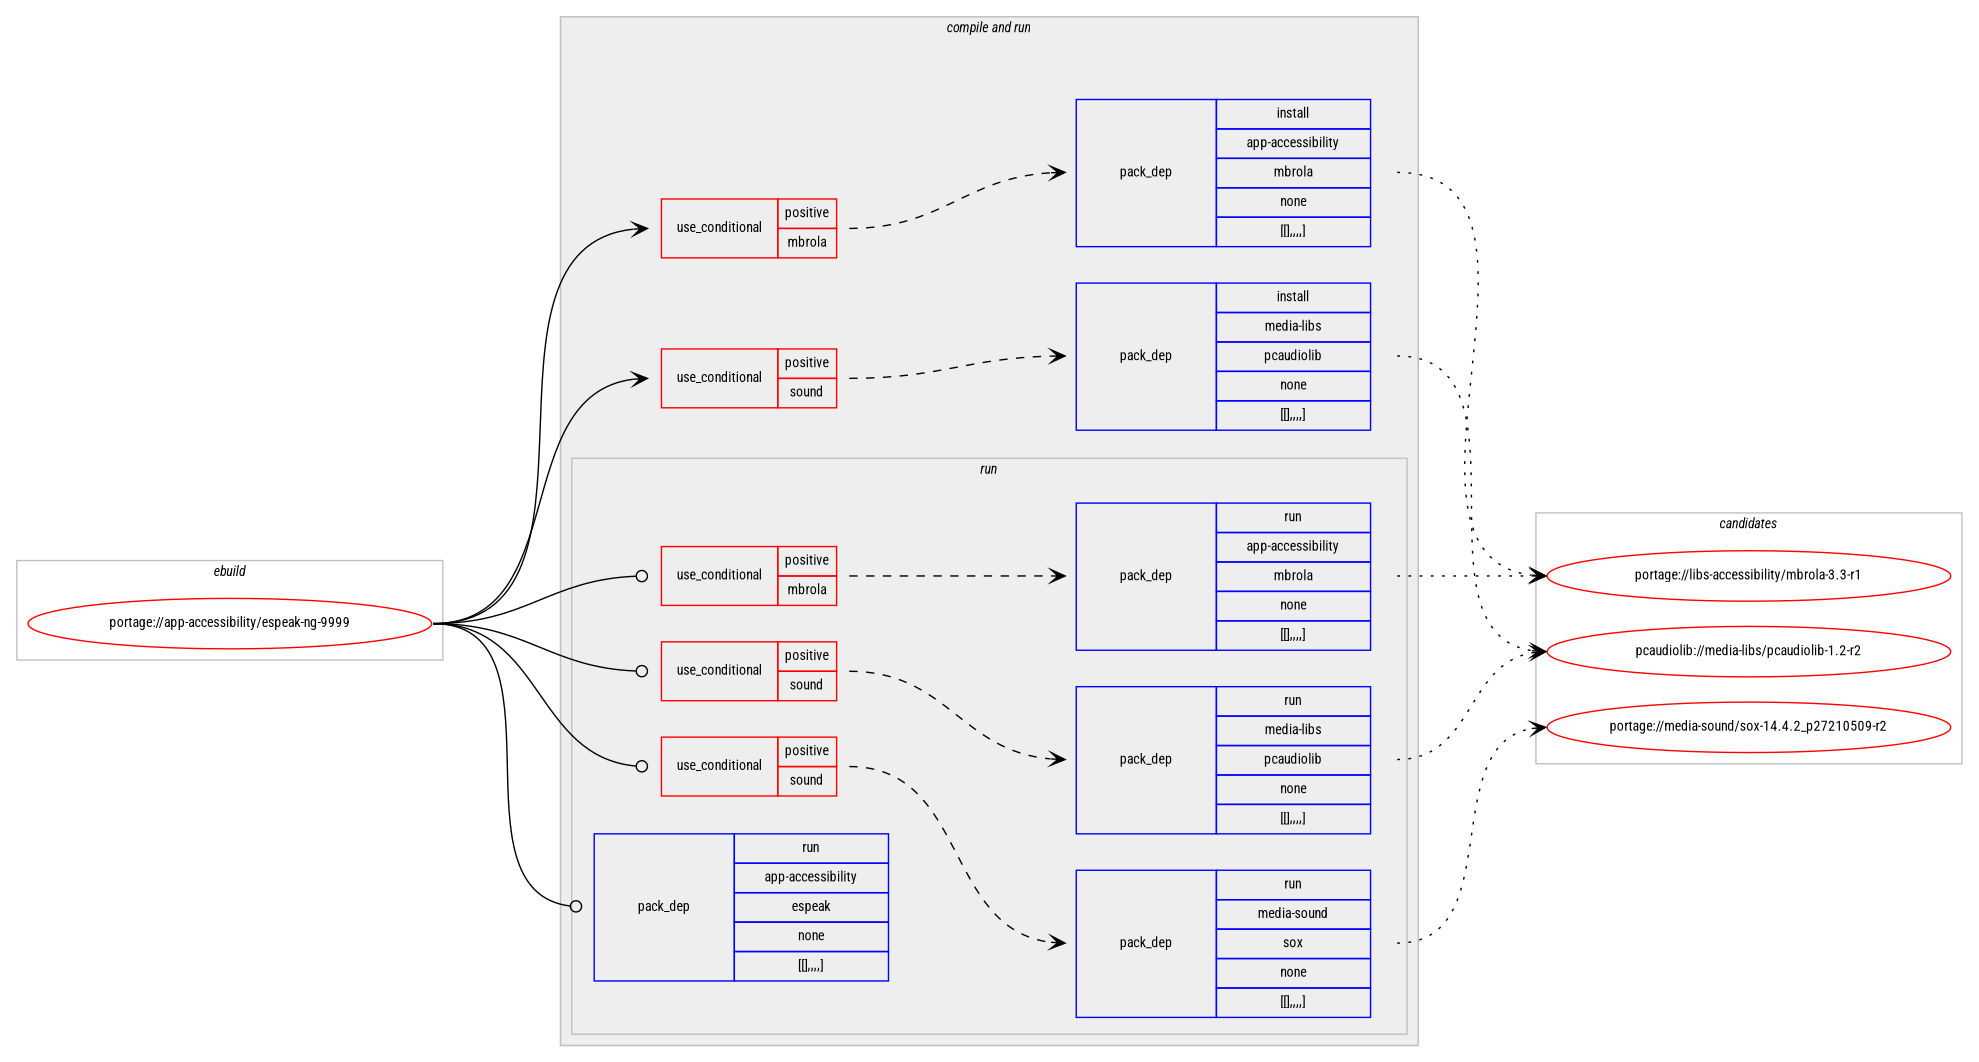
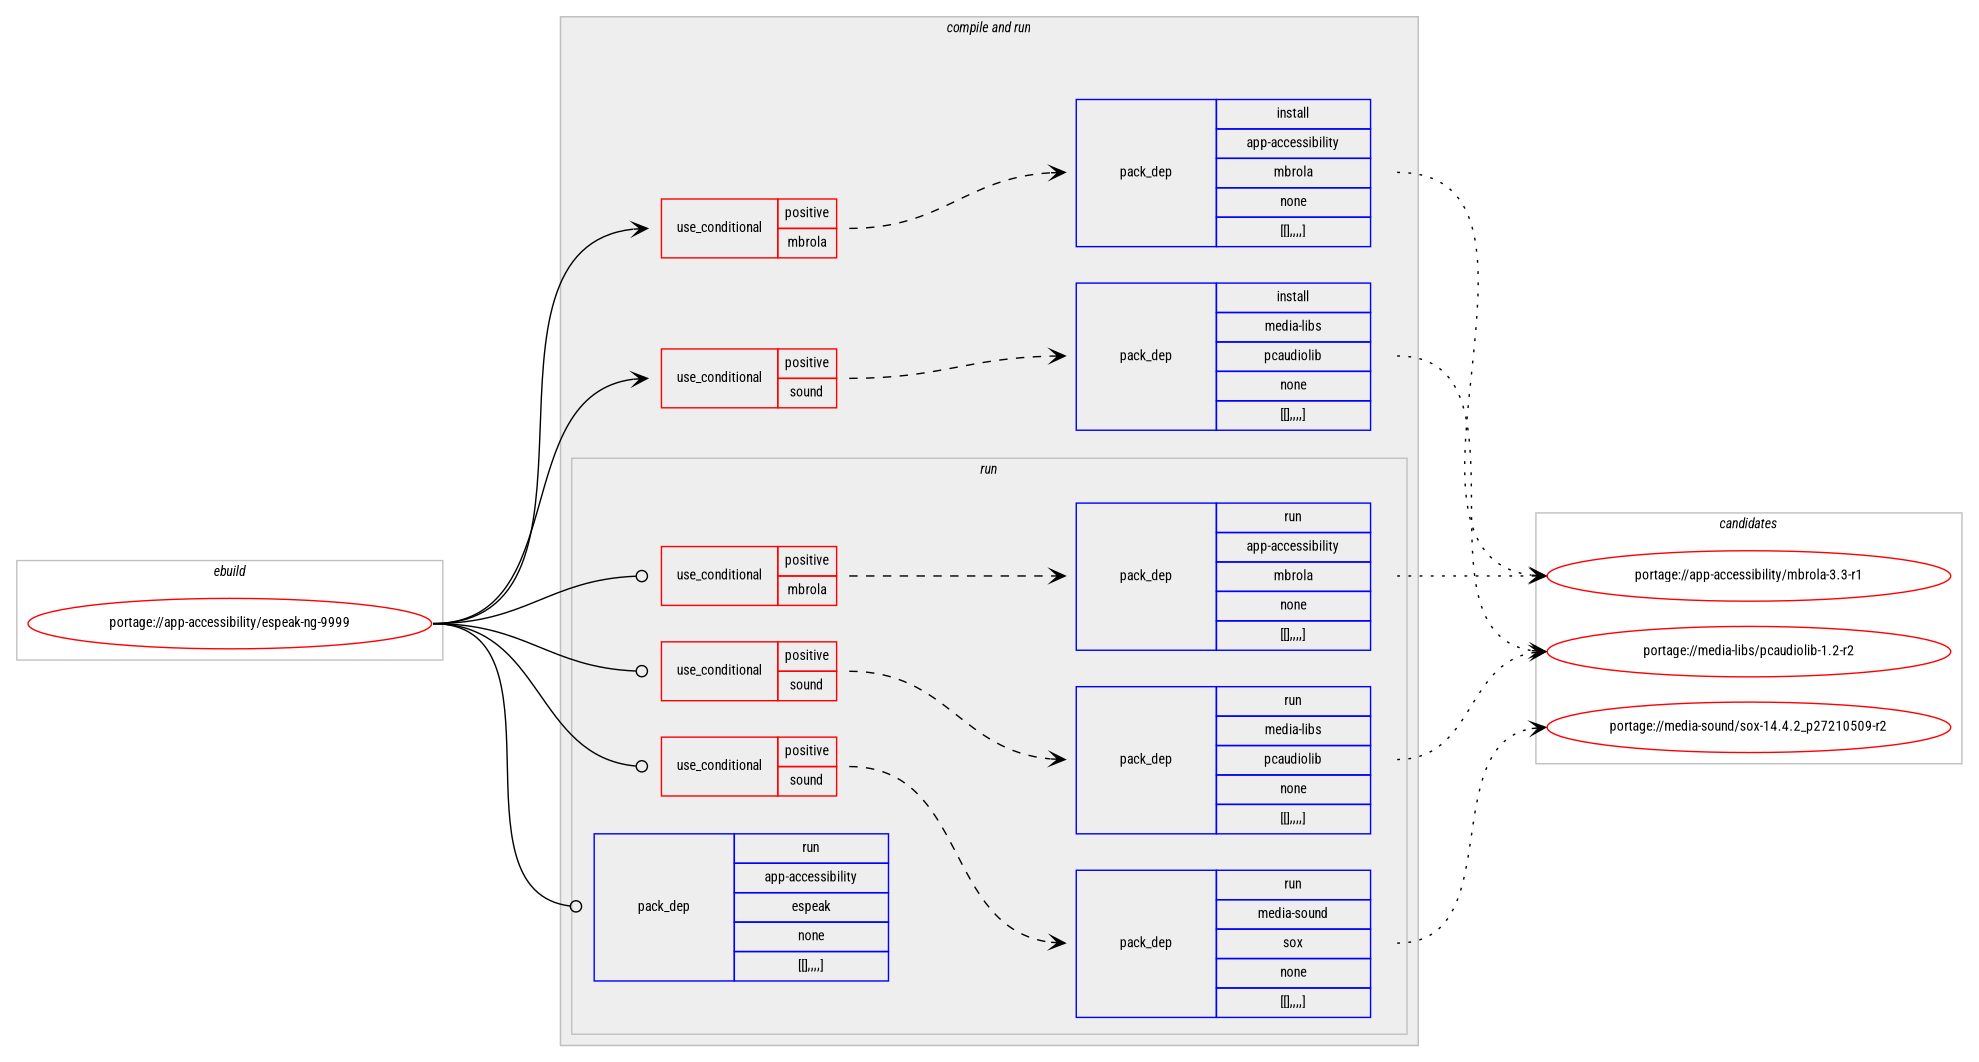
(1749, 576) -> (1749, 576)
(1749, 652) -> (1749, 652)
